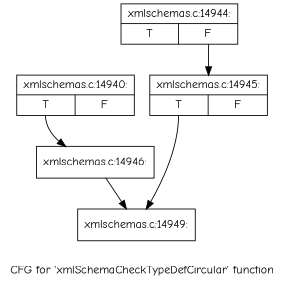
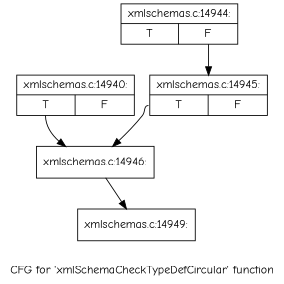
(170, 160) -> (135, 124)
